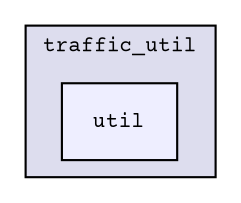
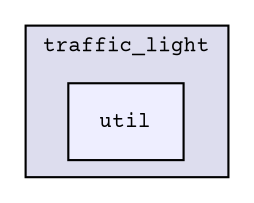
(121, 46) -> (127, 46)
